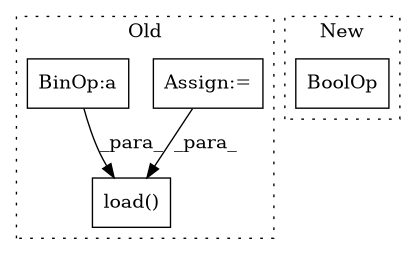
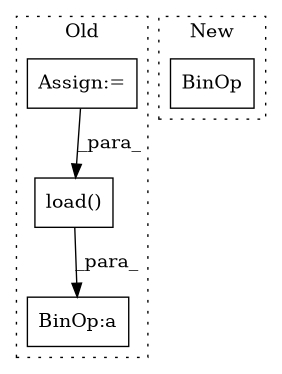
(342, 84) -> (212, 84)
(93, 138) -> (76, 255)
